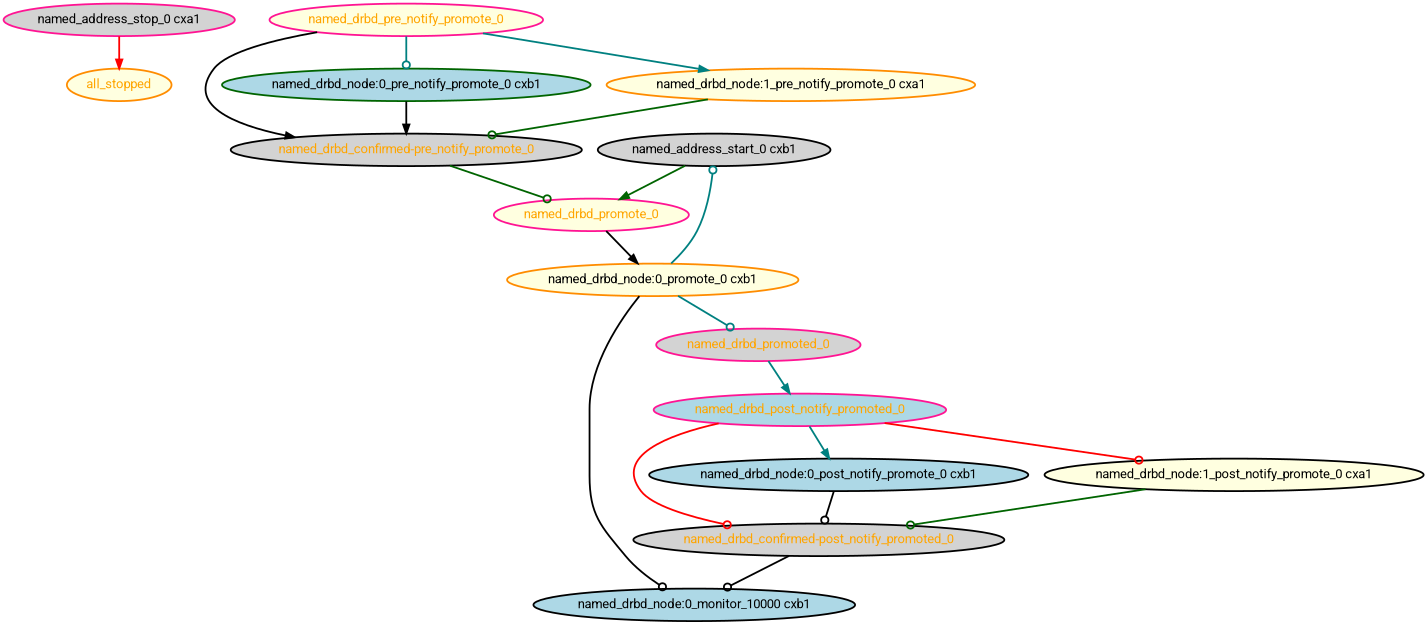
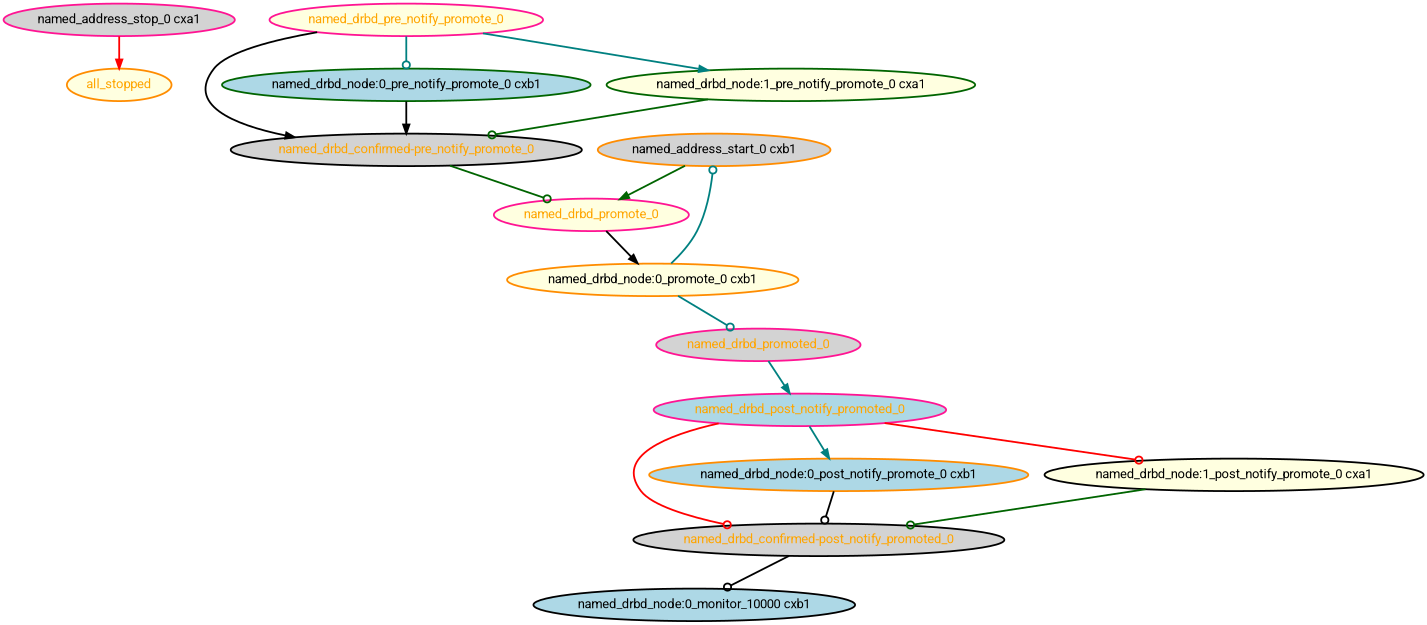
(791, 85) -> (791, 85)
(714, 150) -> (714, 150)
(590, 447) -> none
(839, 475) -> (839, 475)
